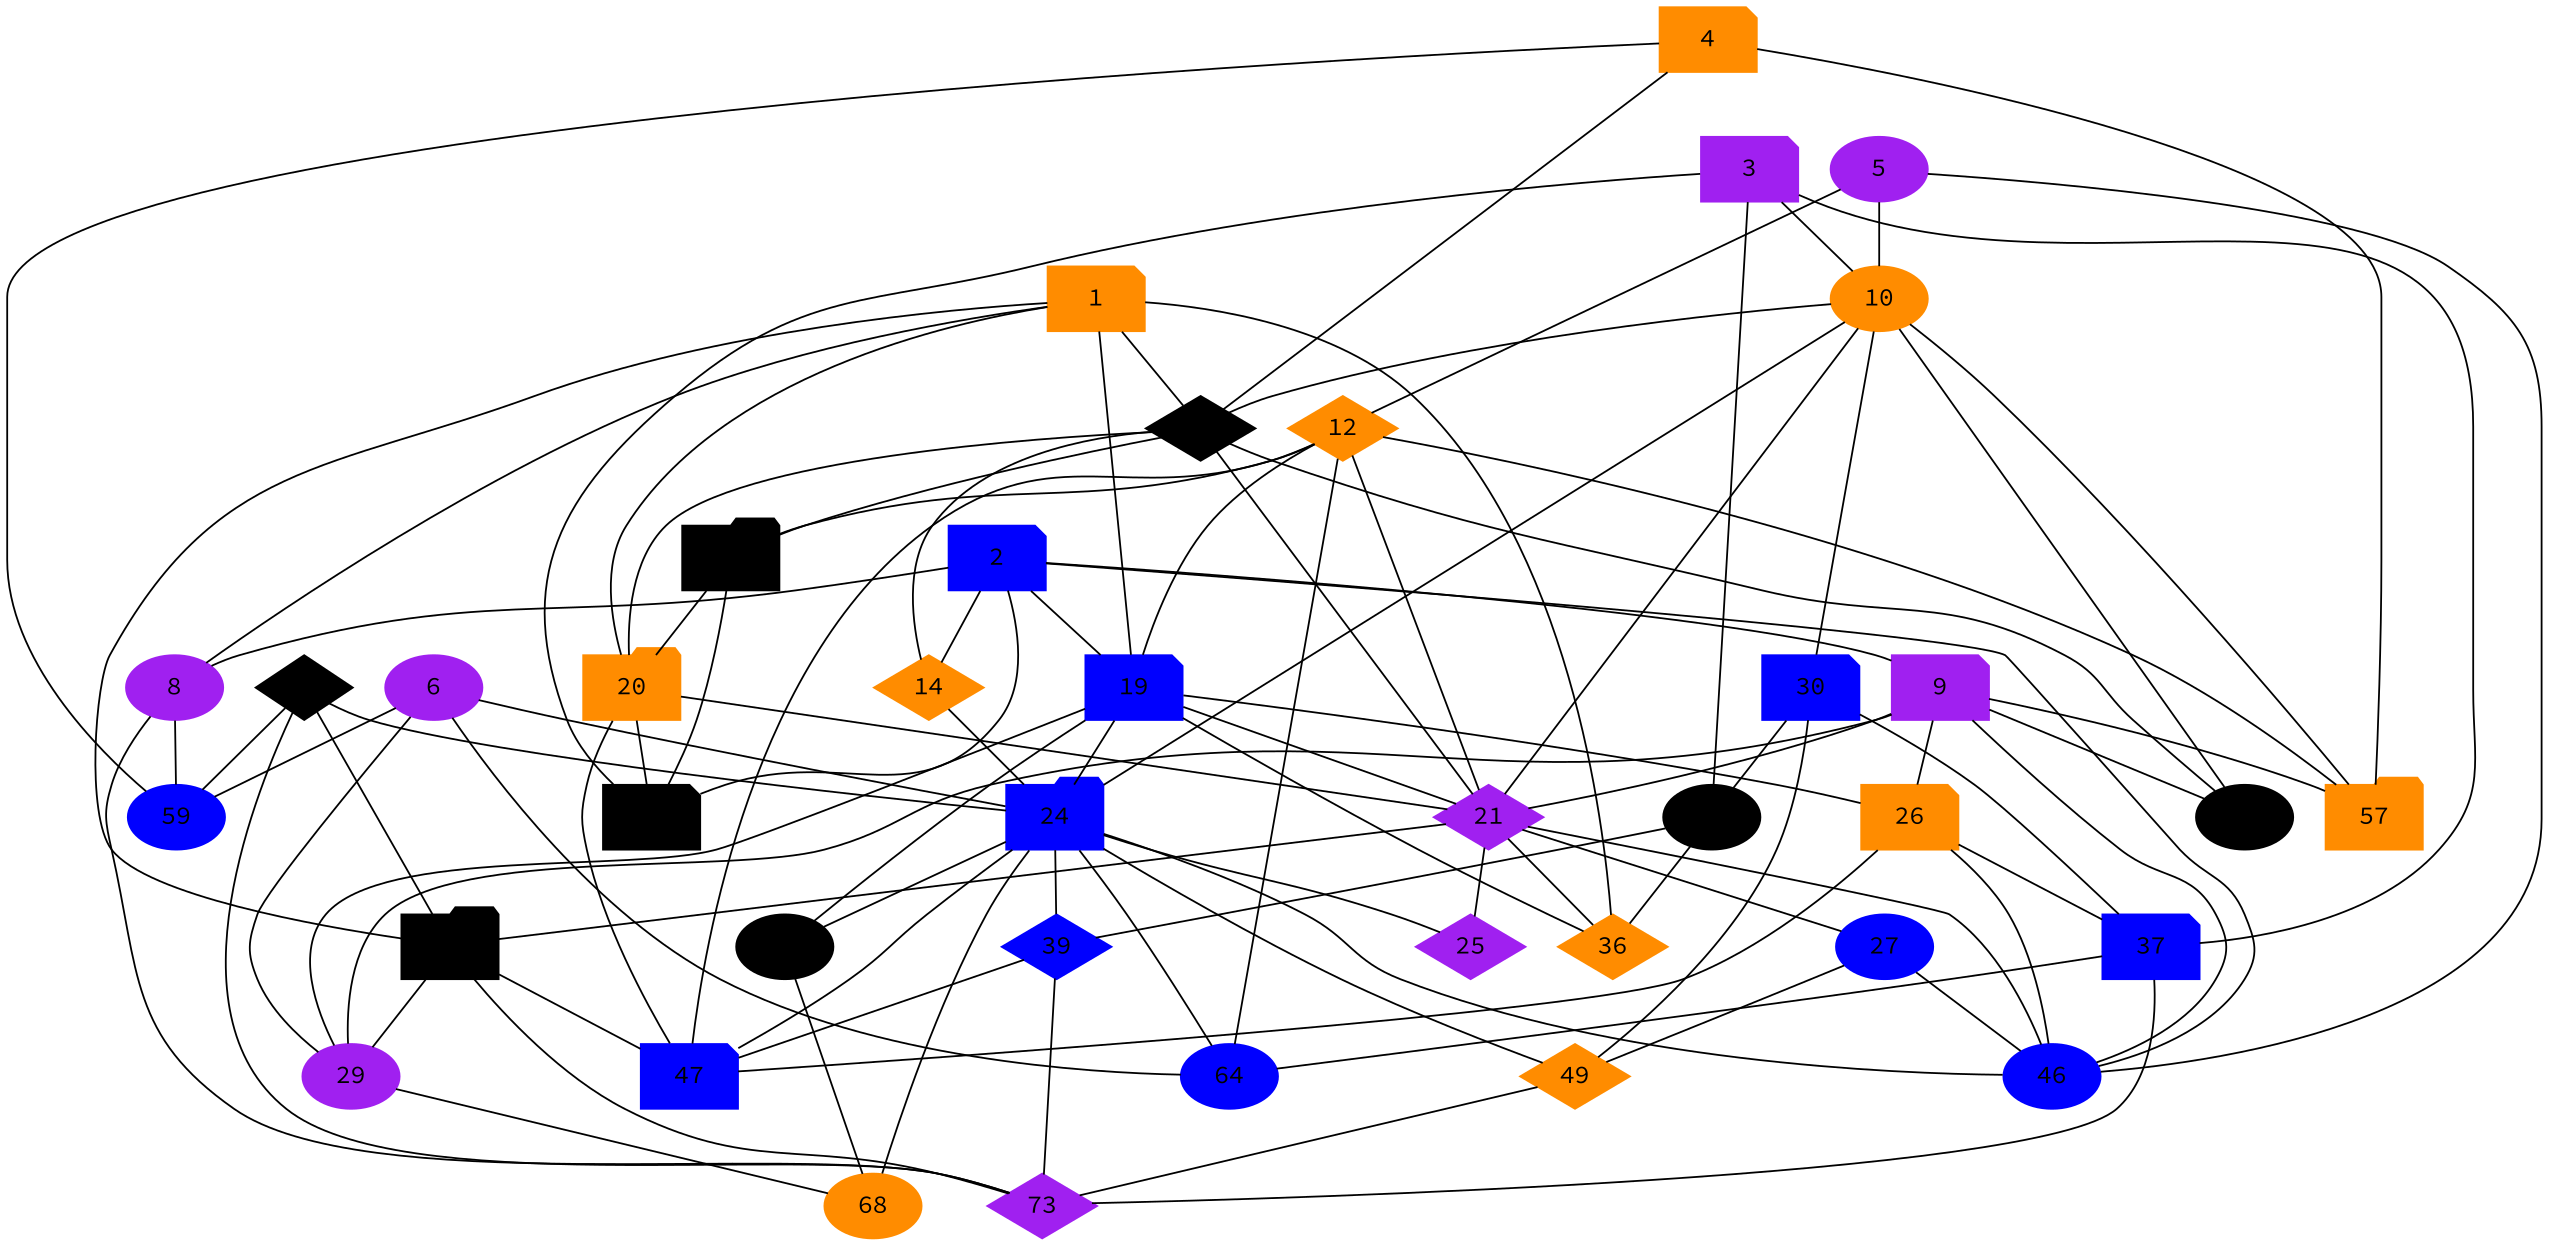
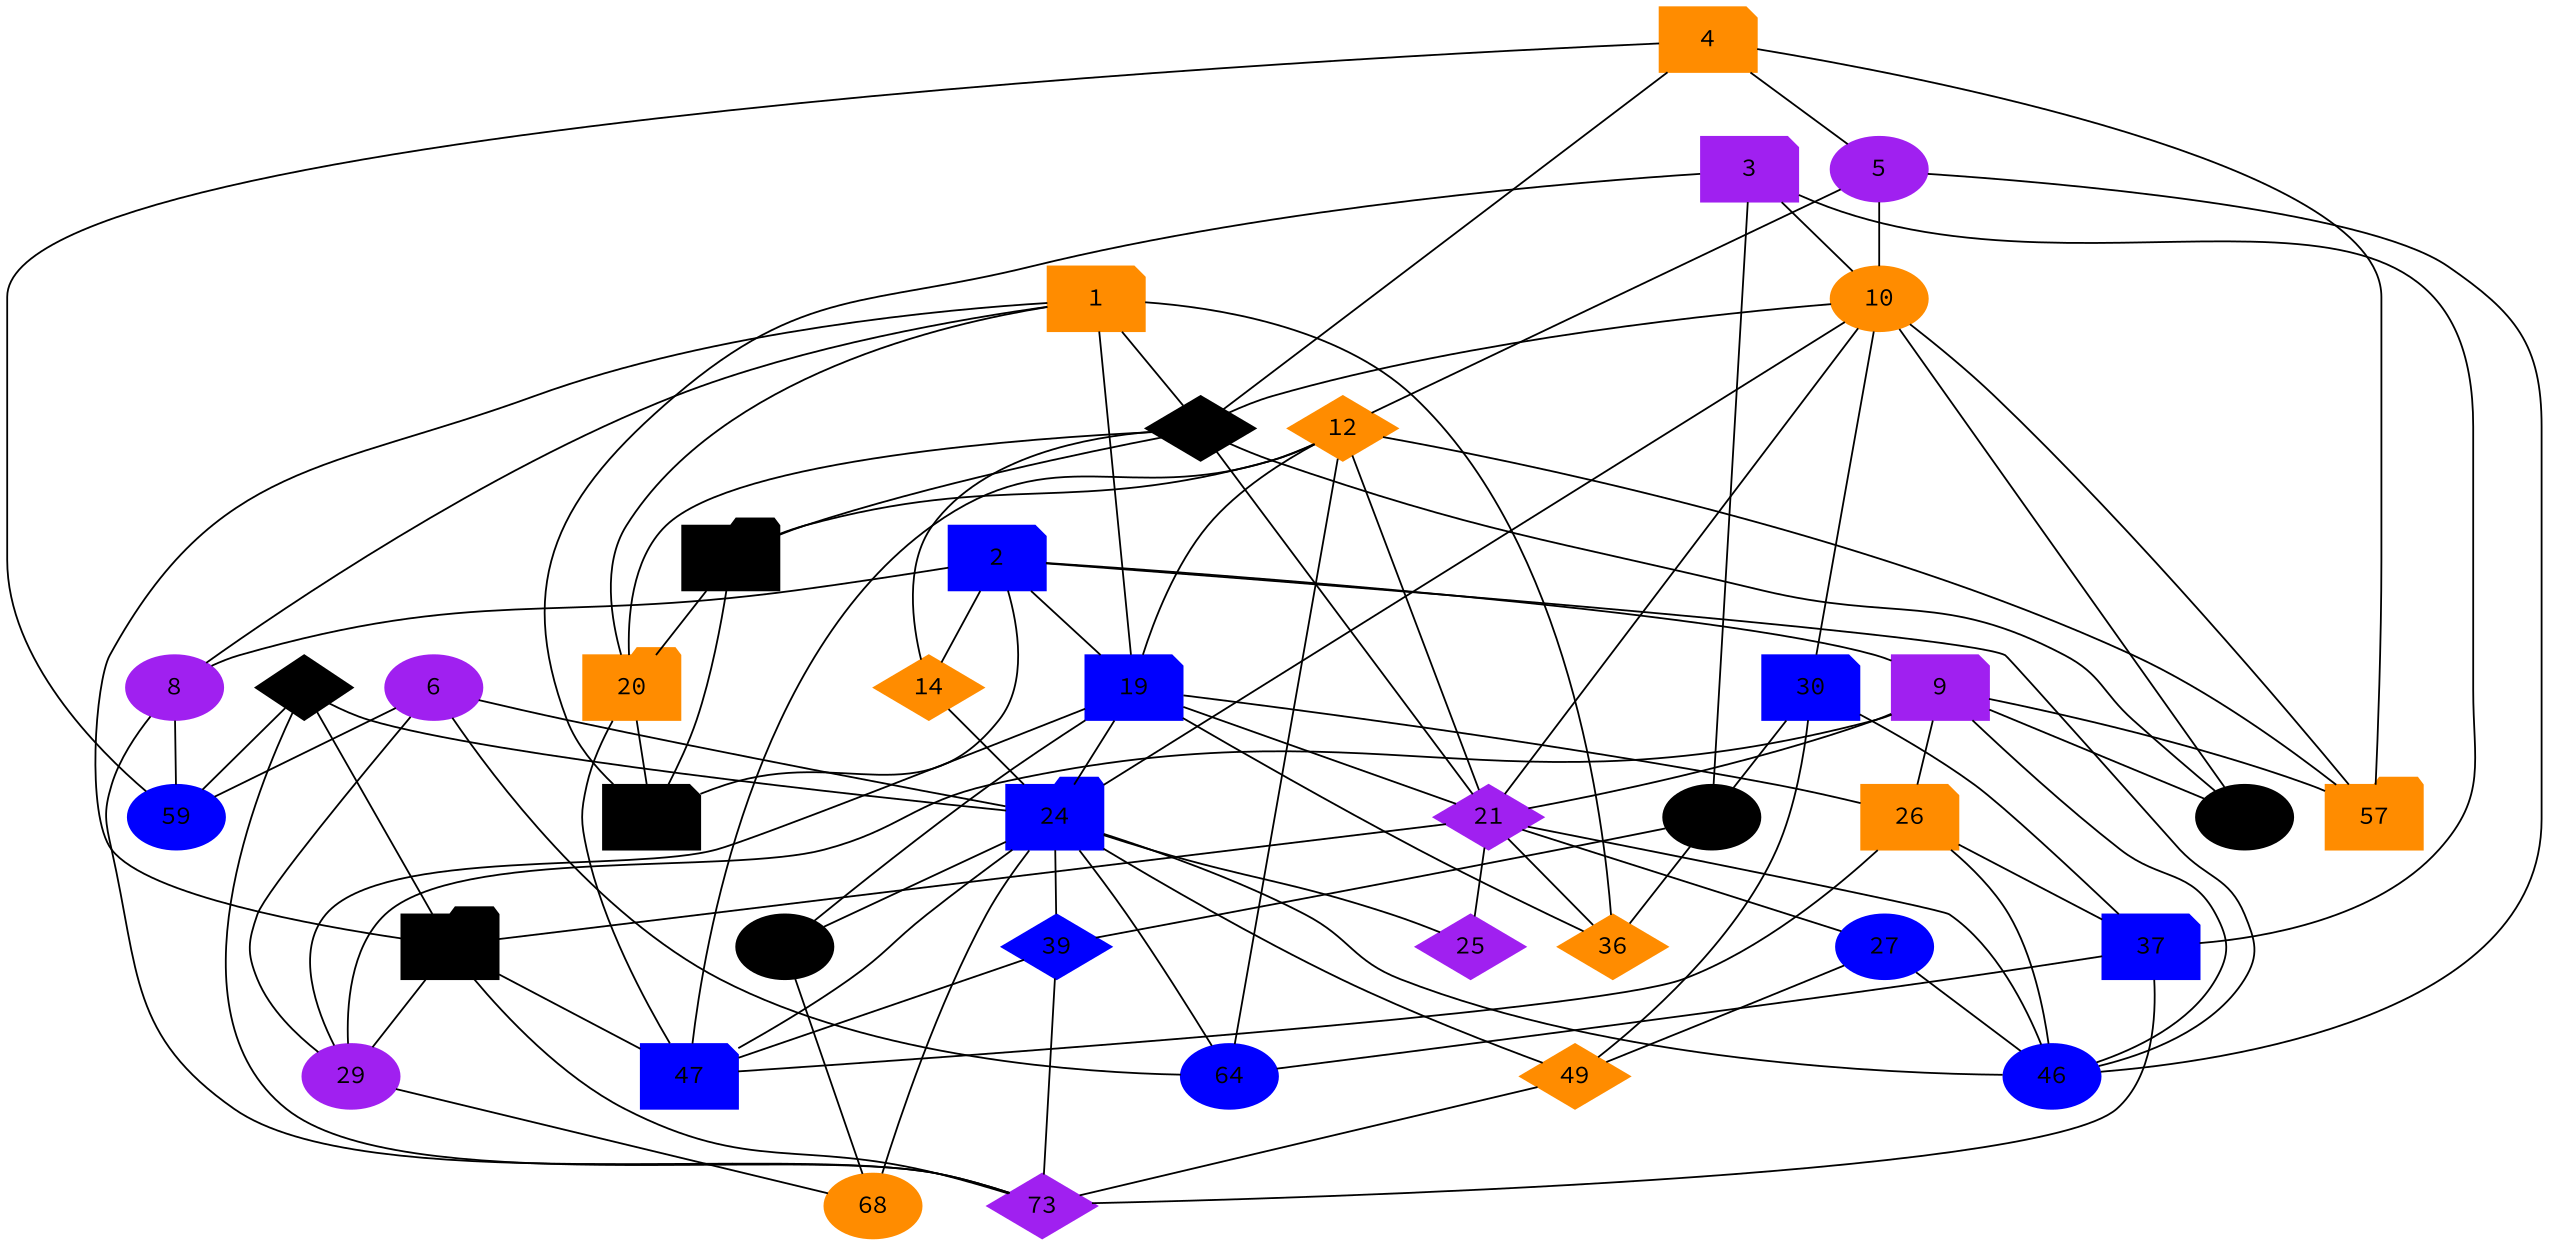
none -> (1799, 108)
(1064, 753) -> none
